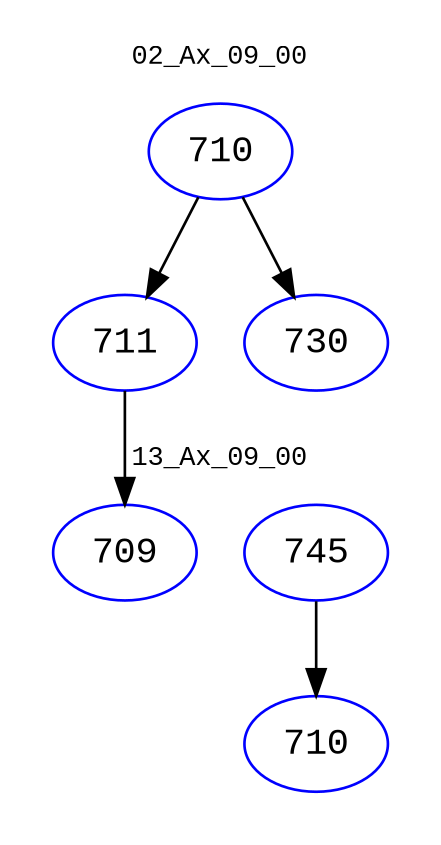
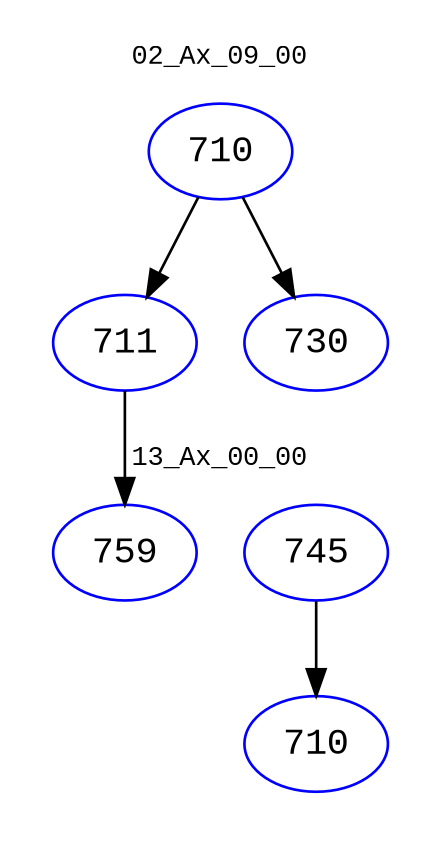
(221, 458) -> (221, 458)
(125, 553) -> (125, 553)
